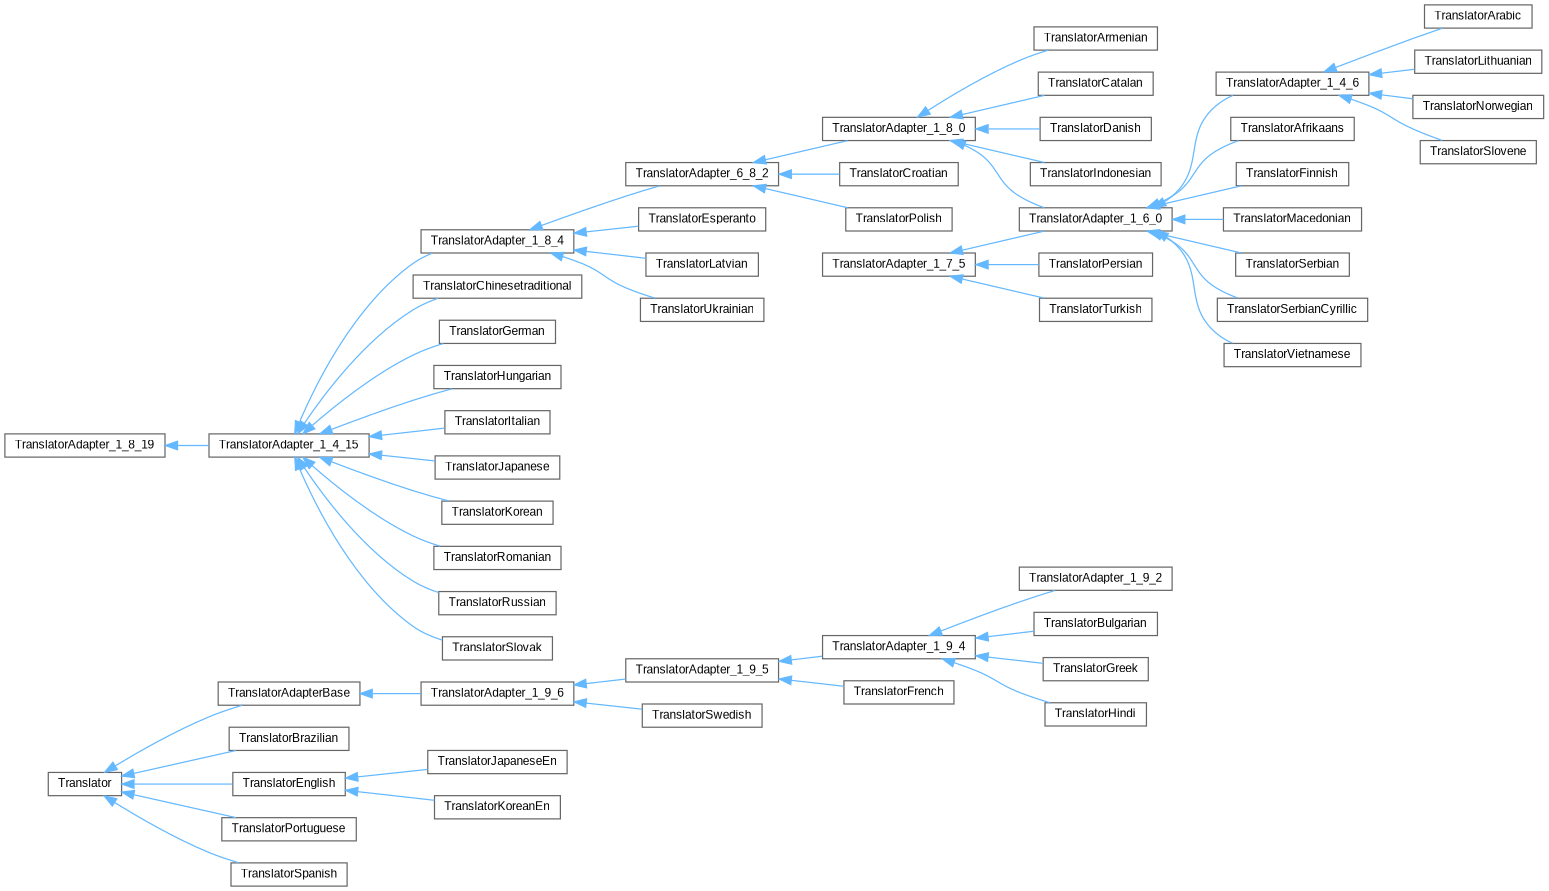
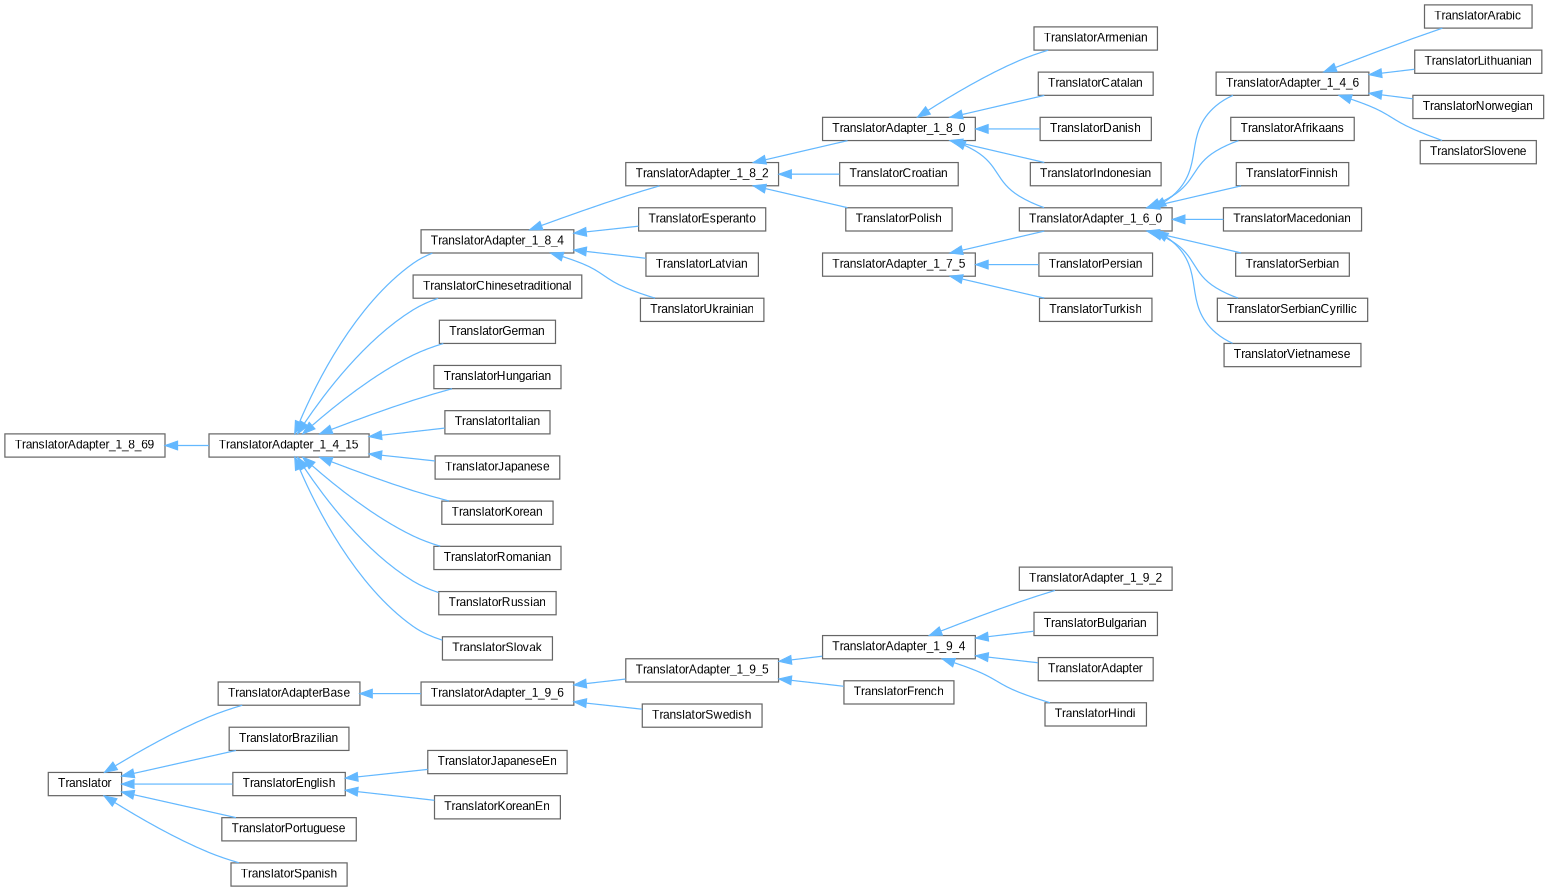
(702, 174) -> (702, 174)
(85, 446) -> (85, 446)
(1096, 669) -> (1096, 669)
